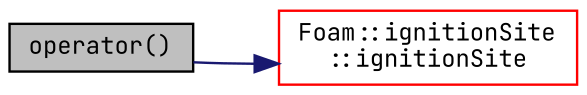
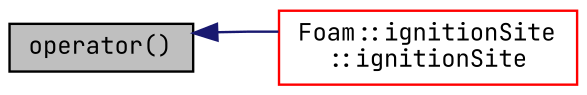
(224, 63) -> (248, 32)
